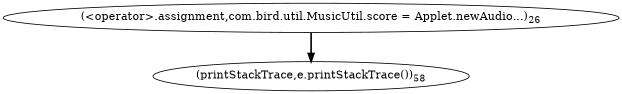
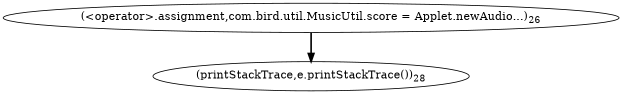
(420, 75) -> (420, 75)
